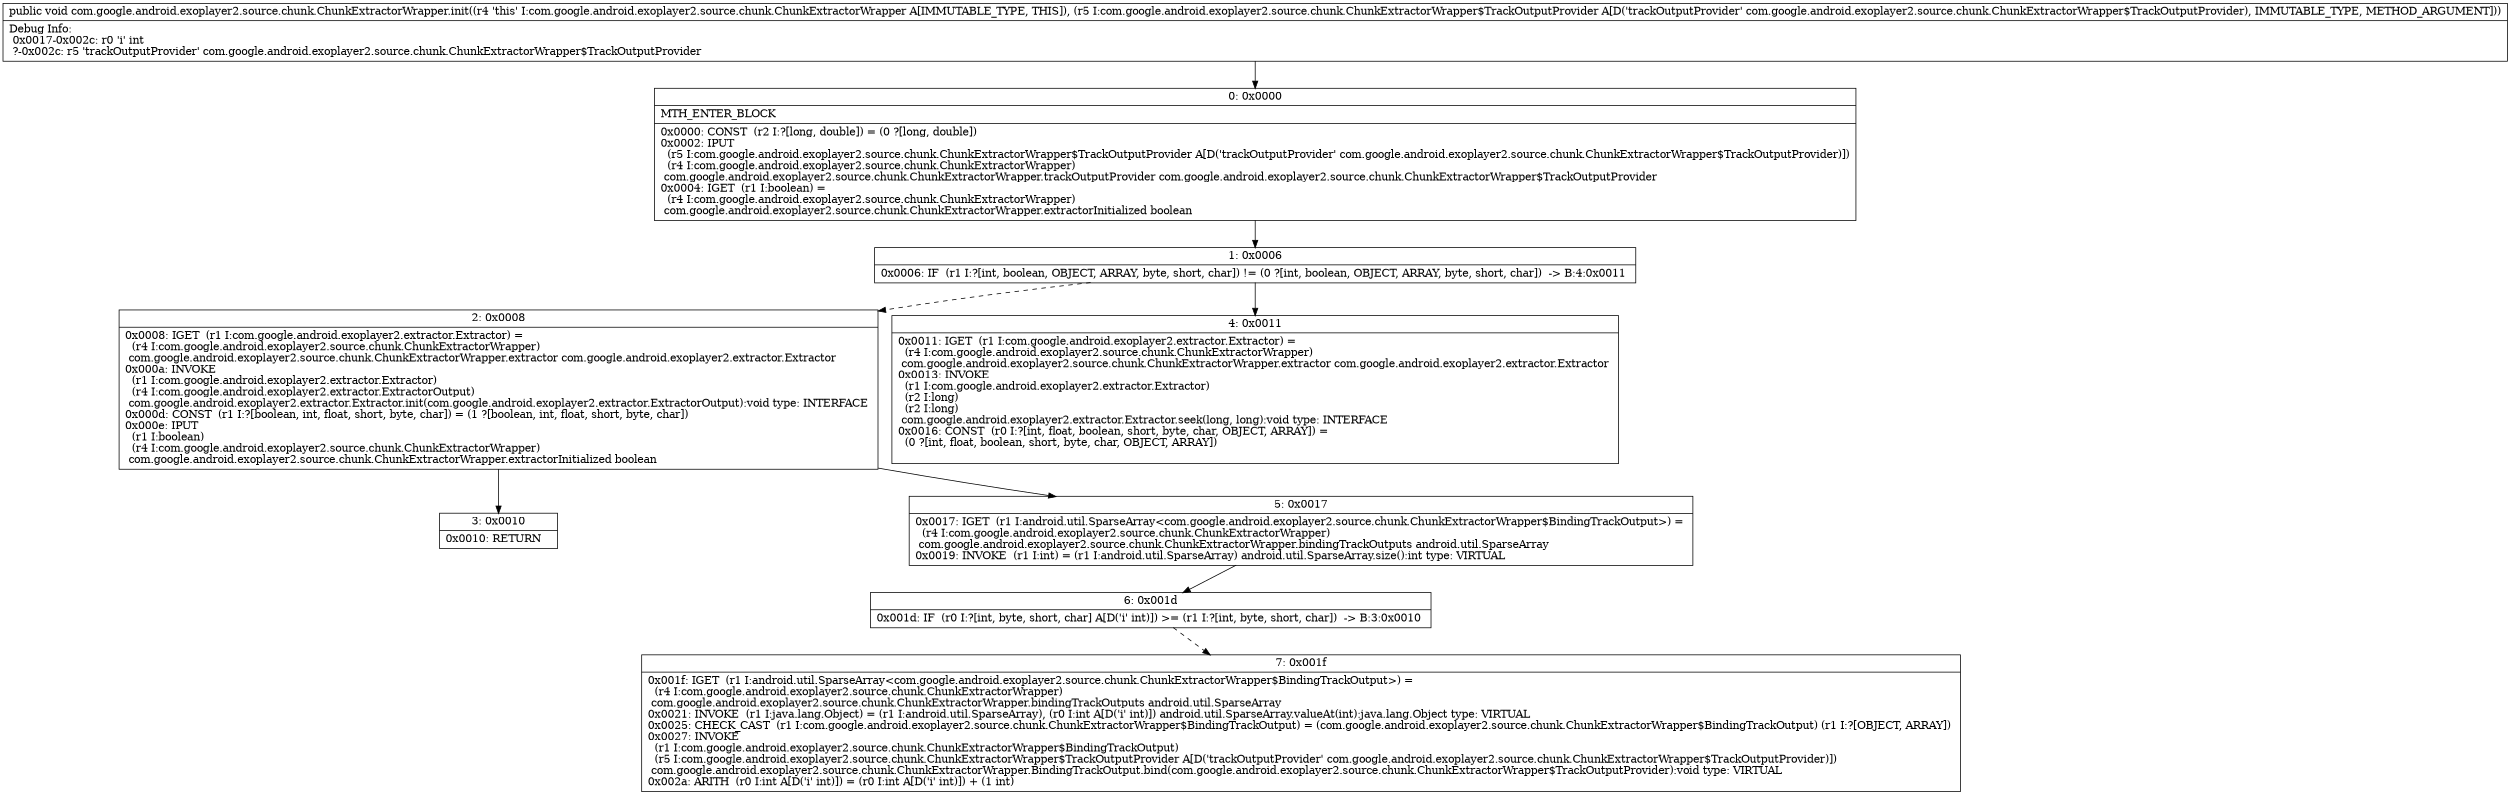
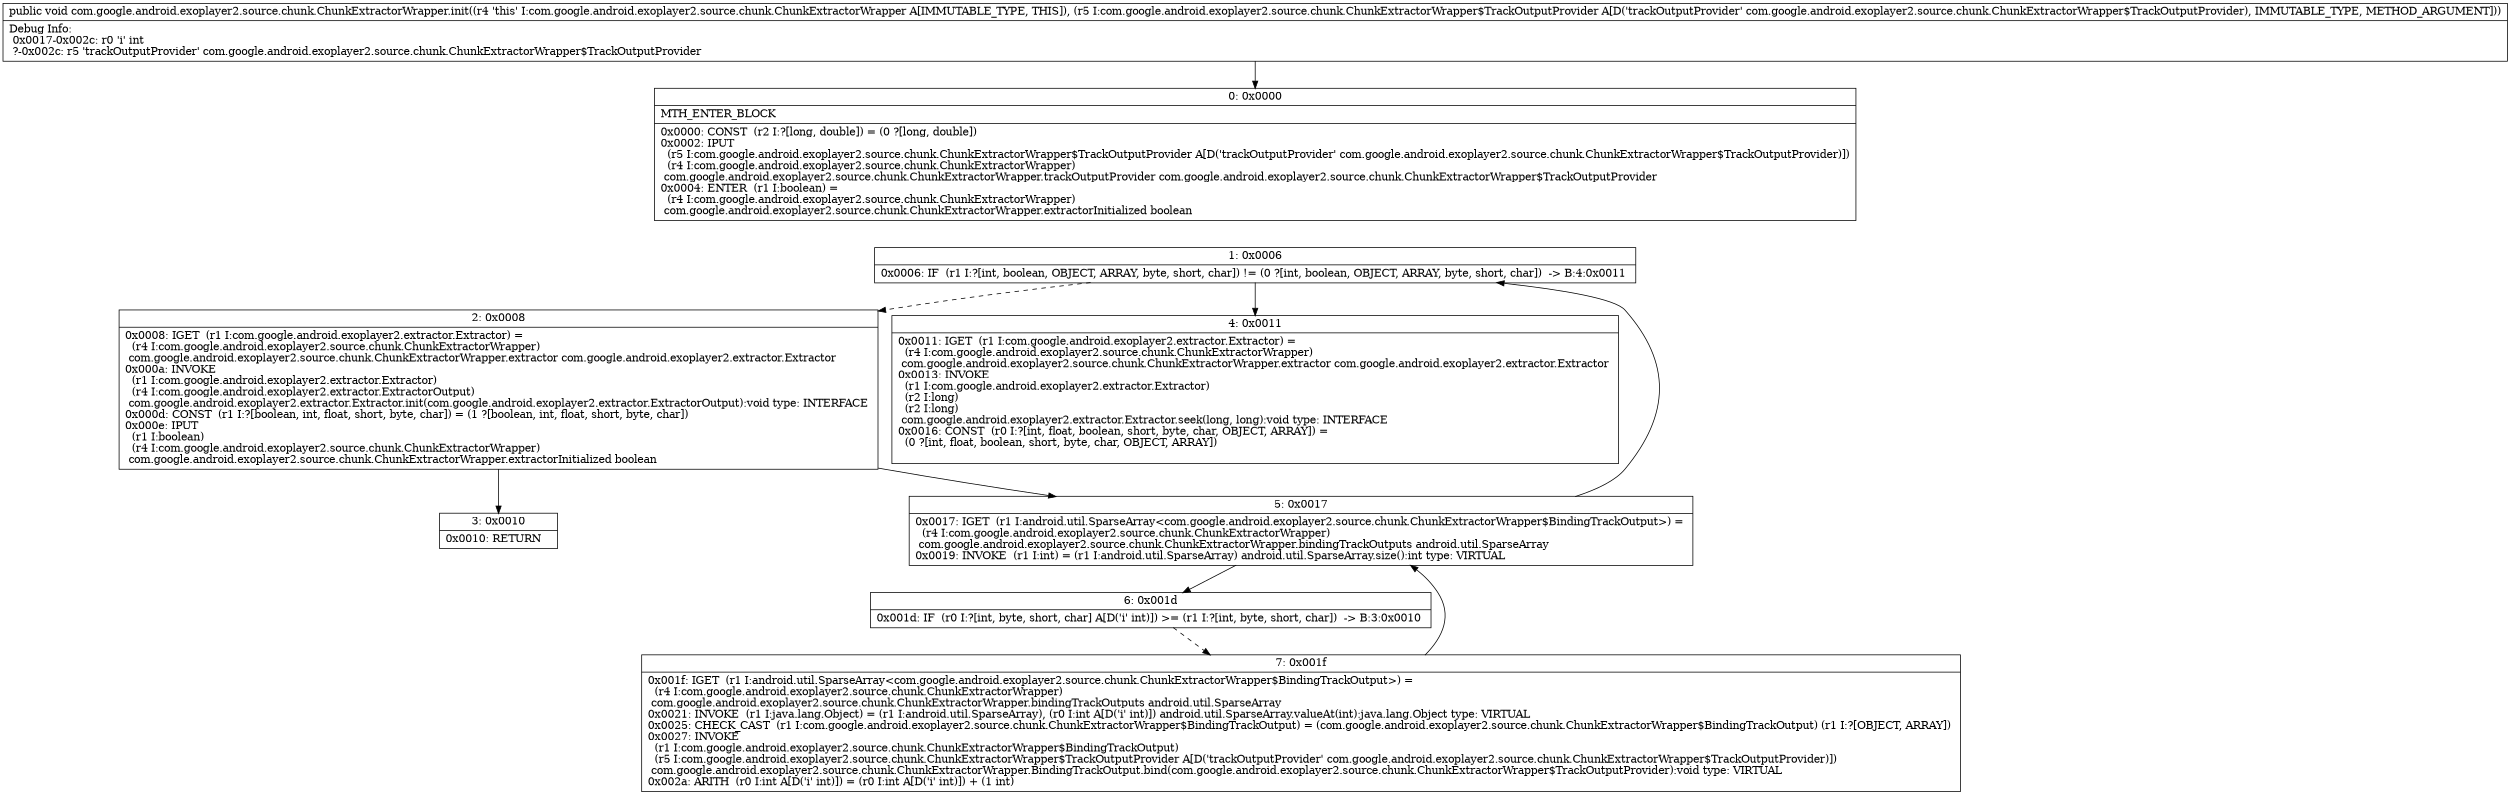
(745, 189) -> (751, 189)
(1255, 230) -> (1653, 357)
none -> (1445, 610)
